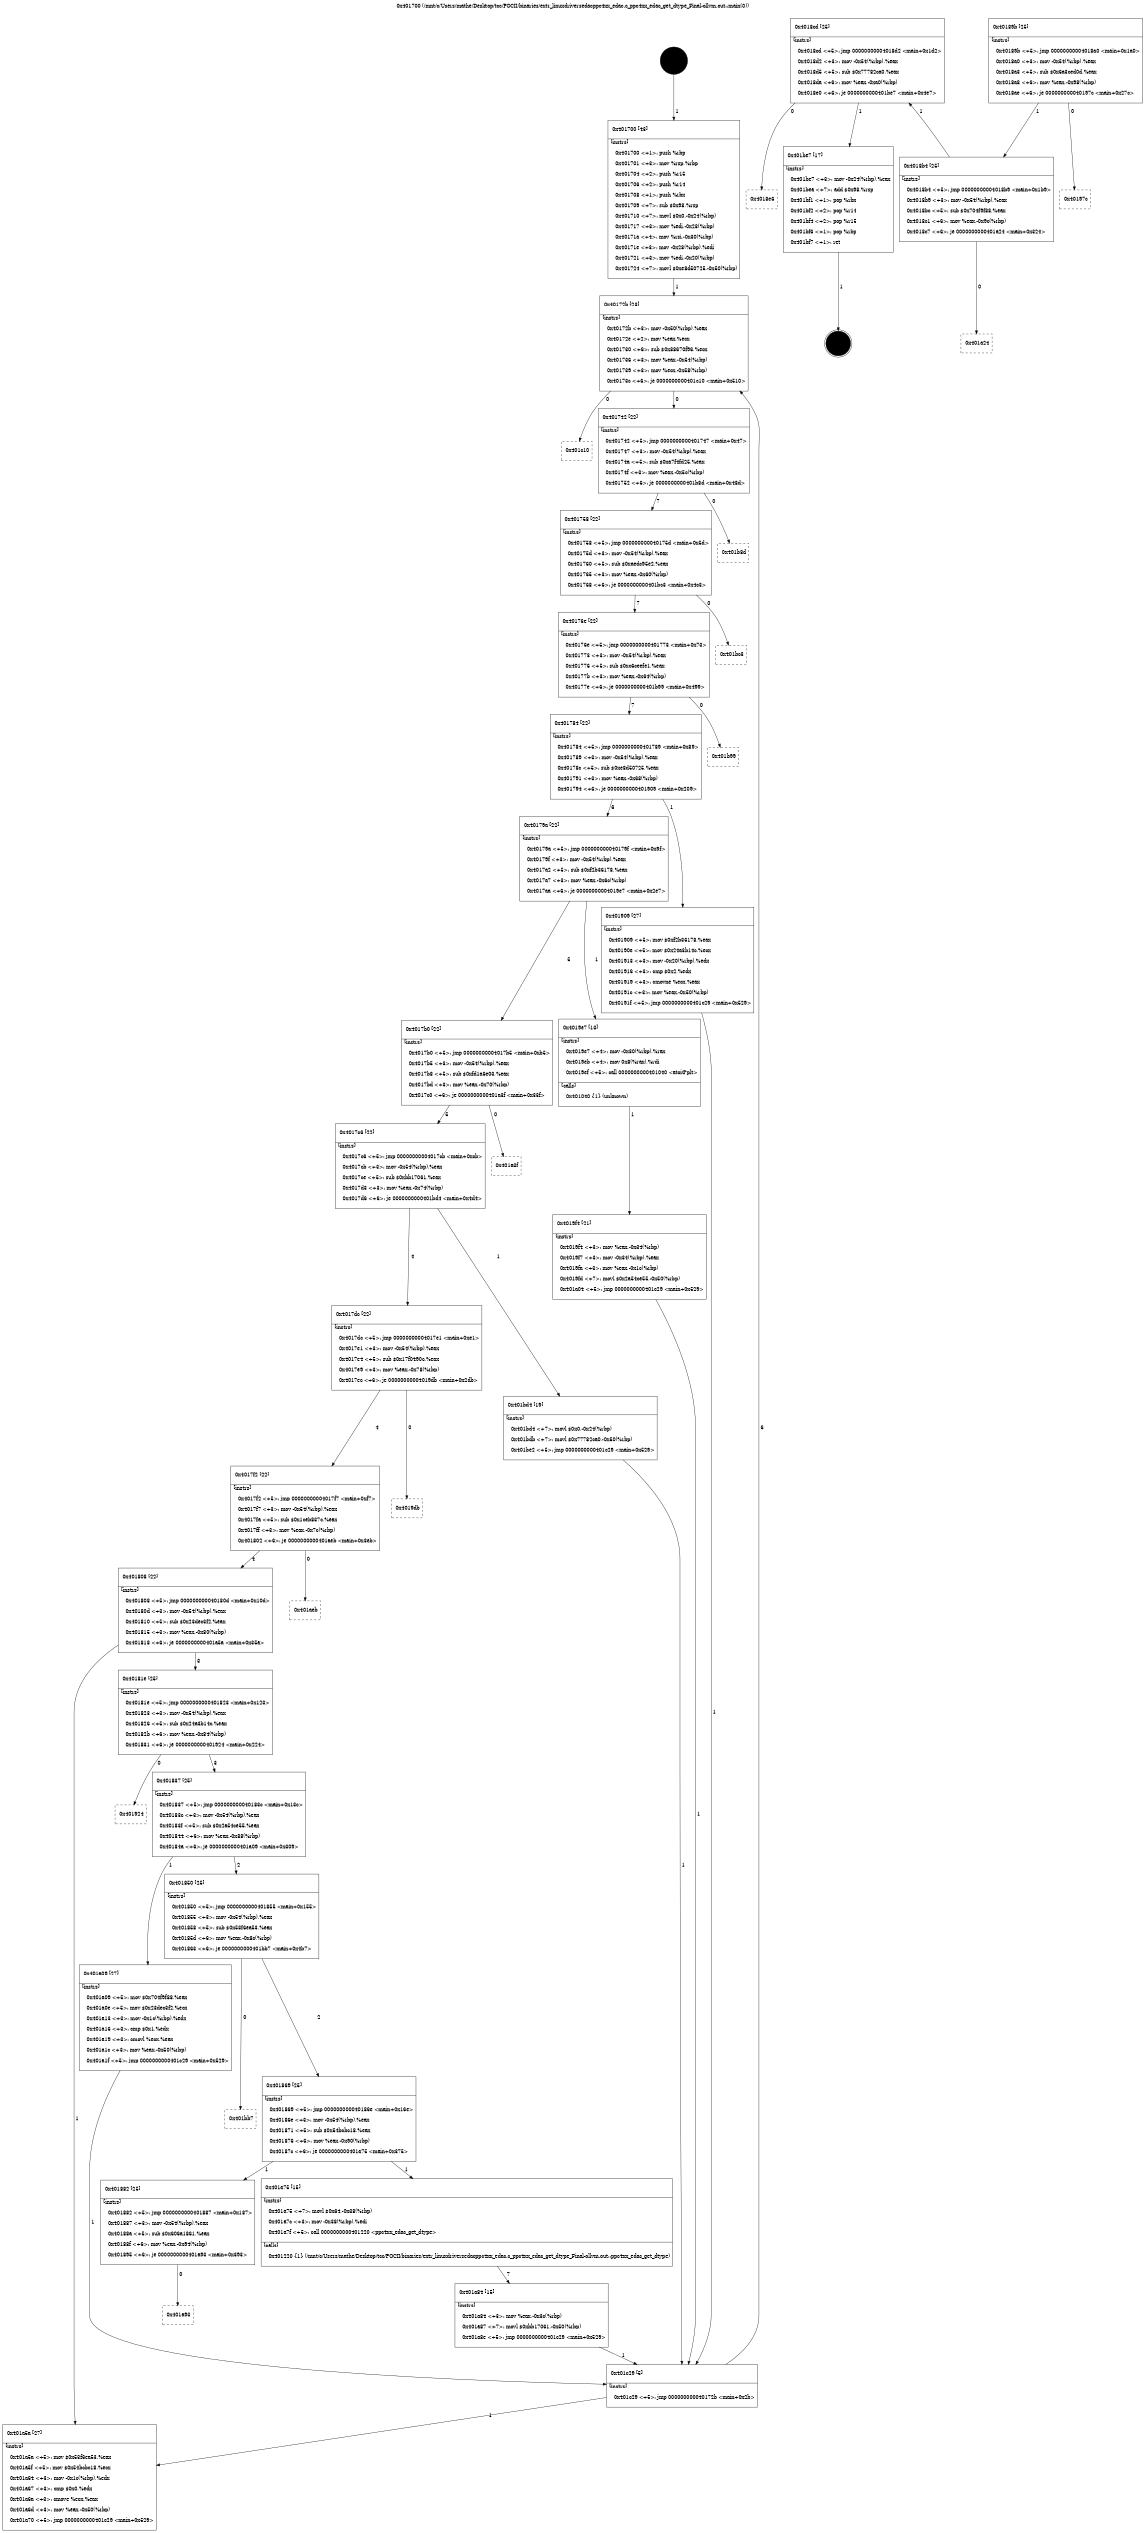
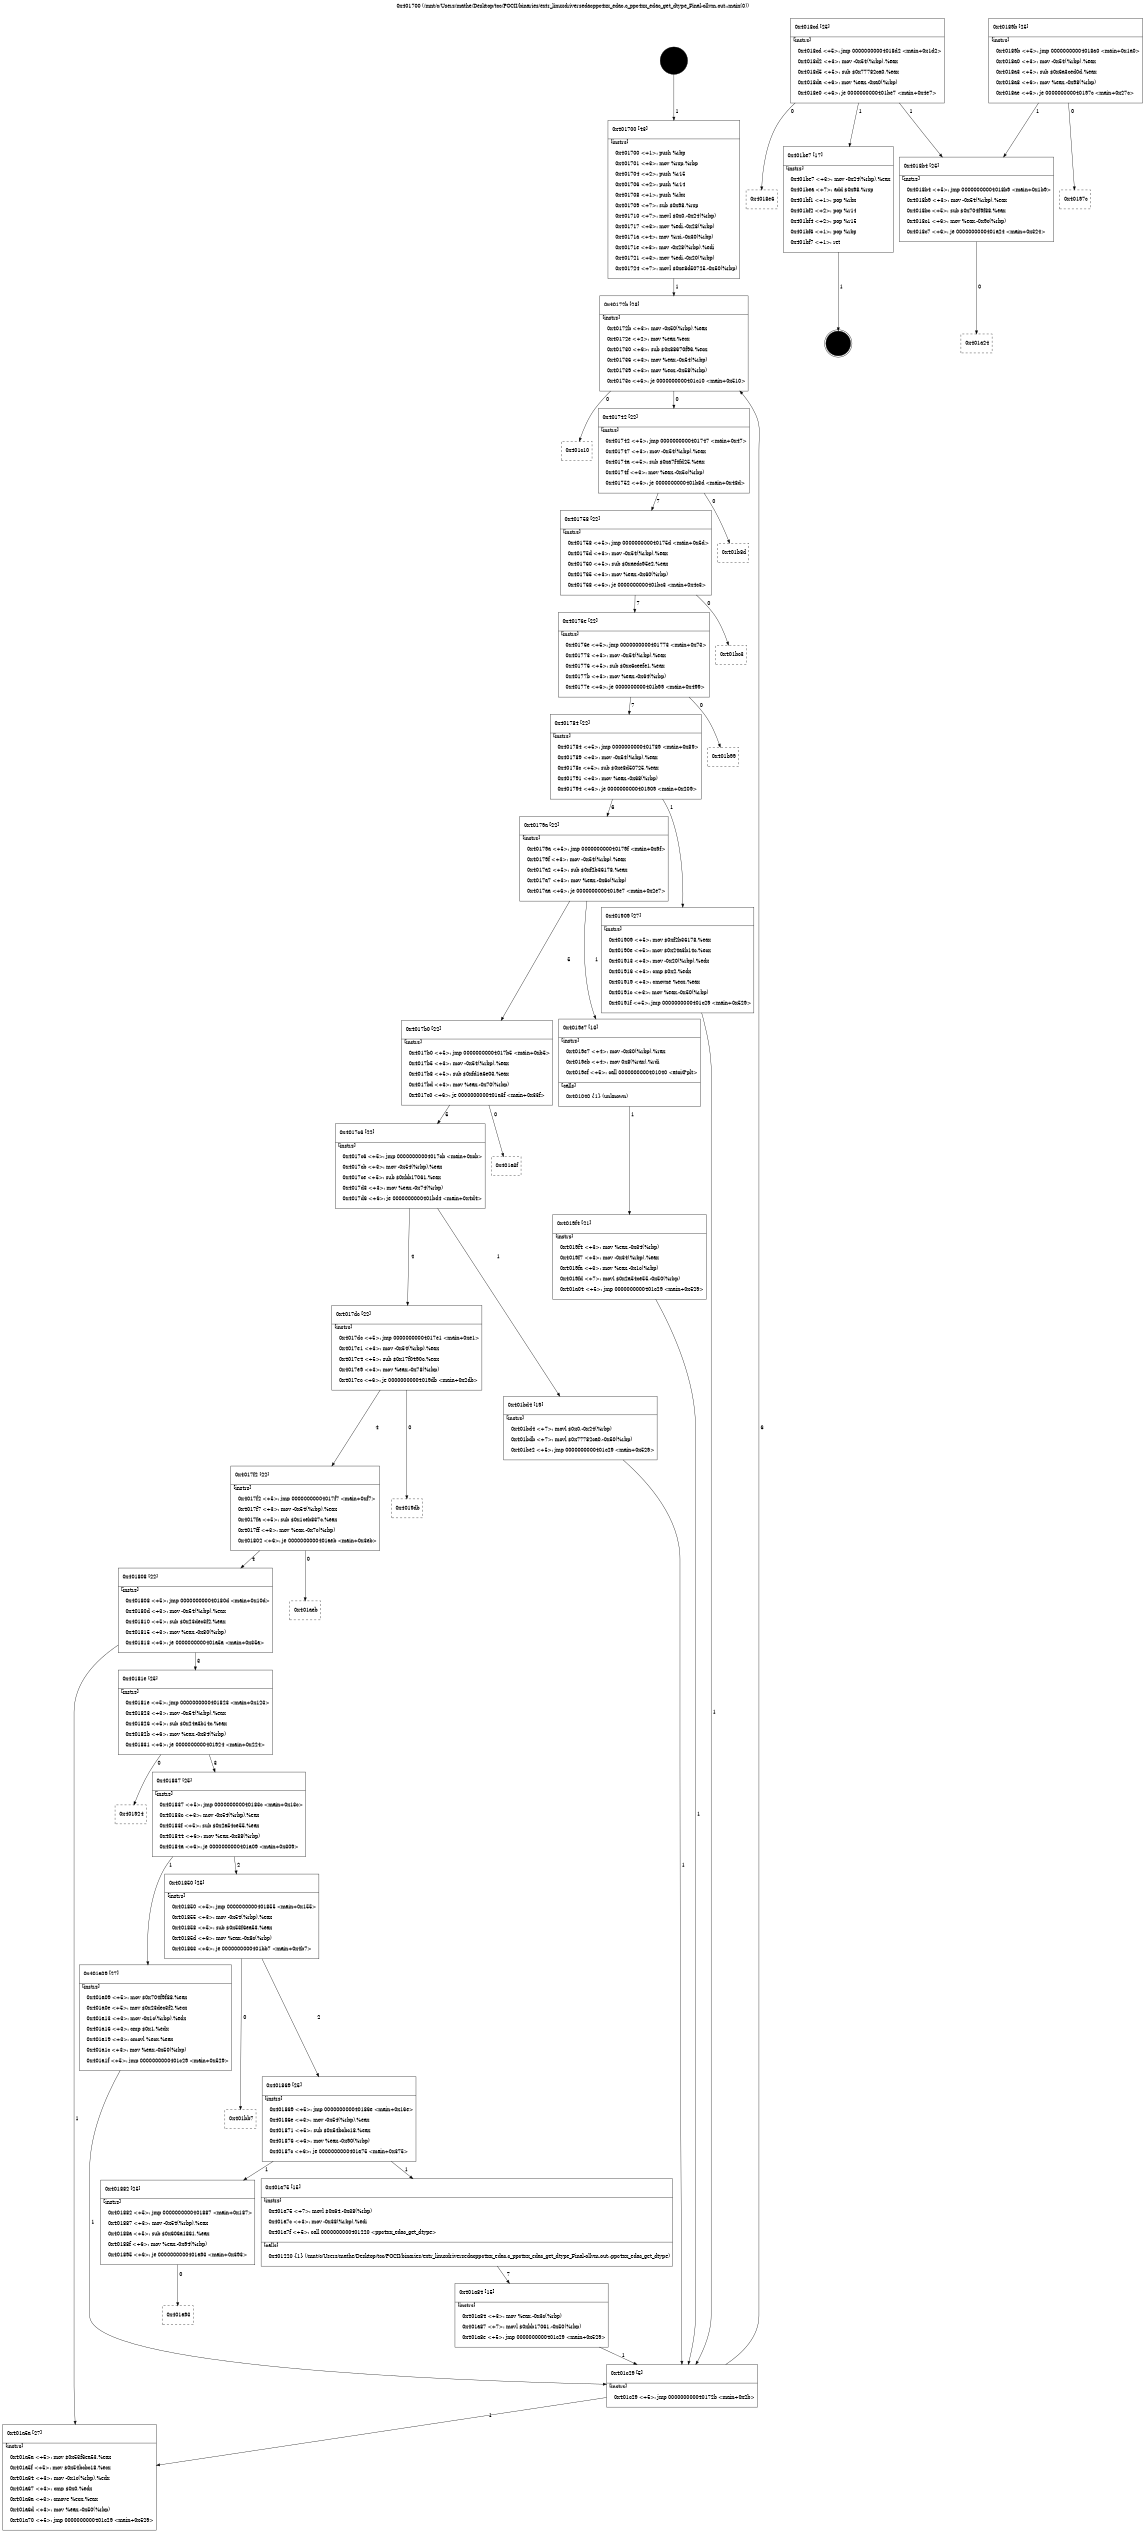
(931, 131) -> (920, 129)
